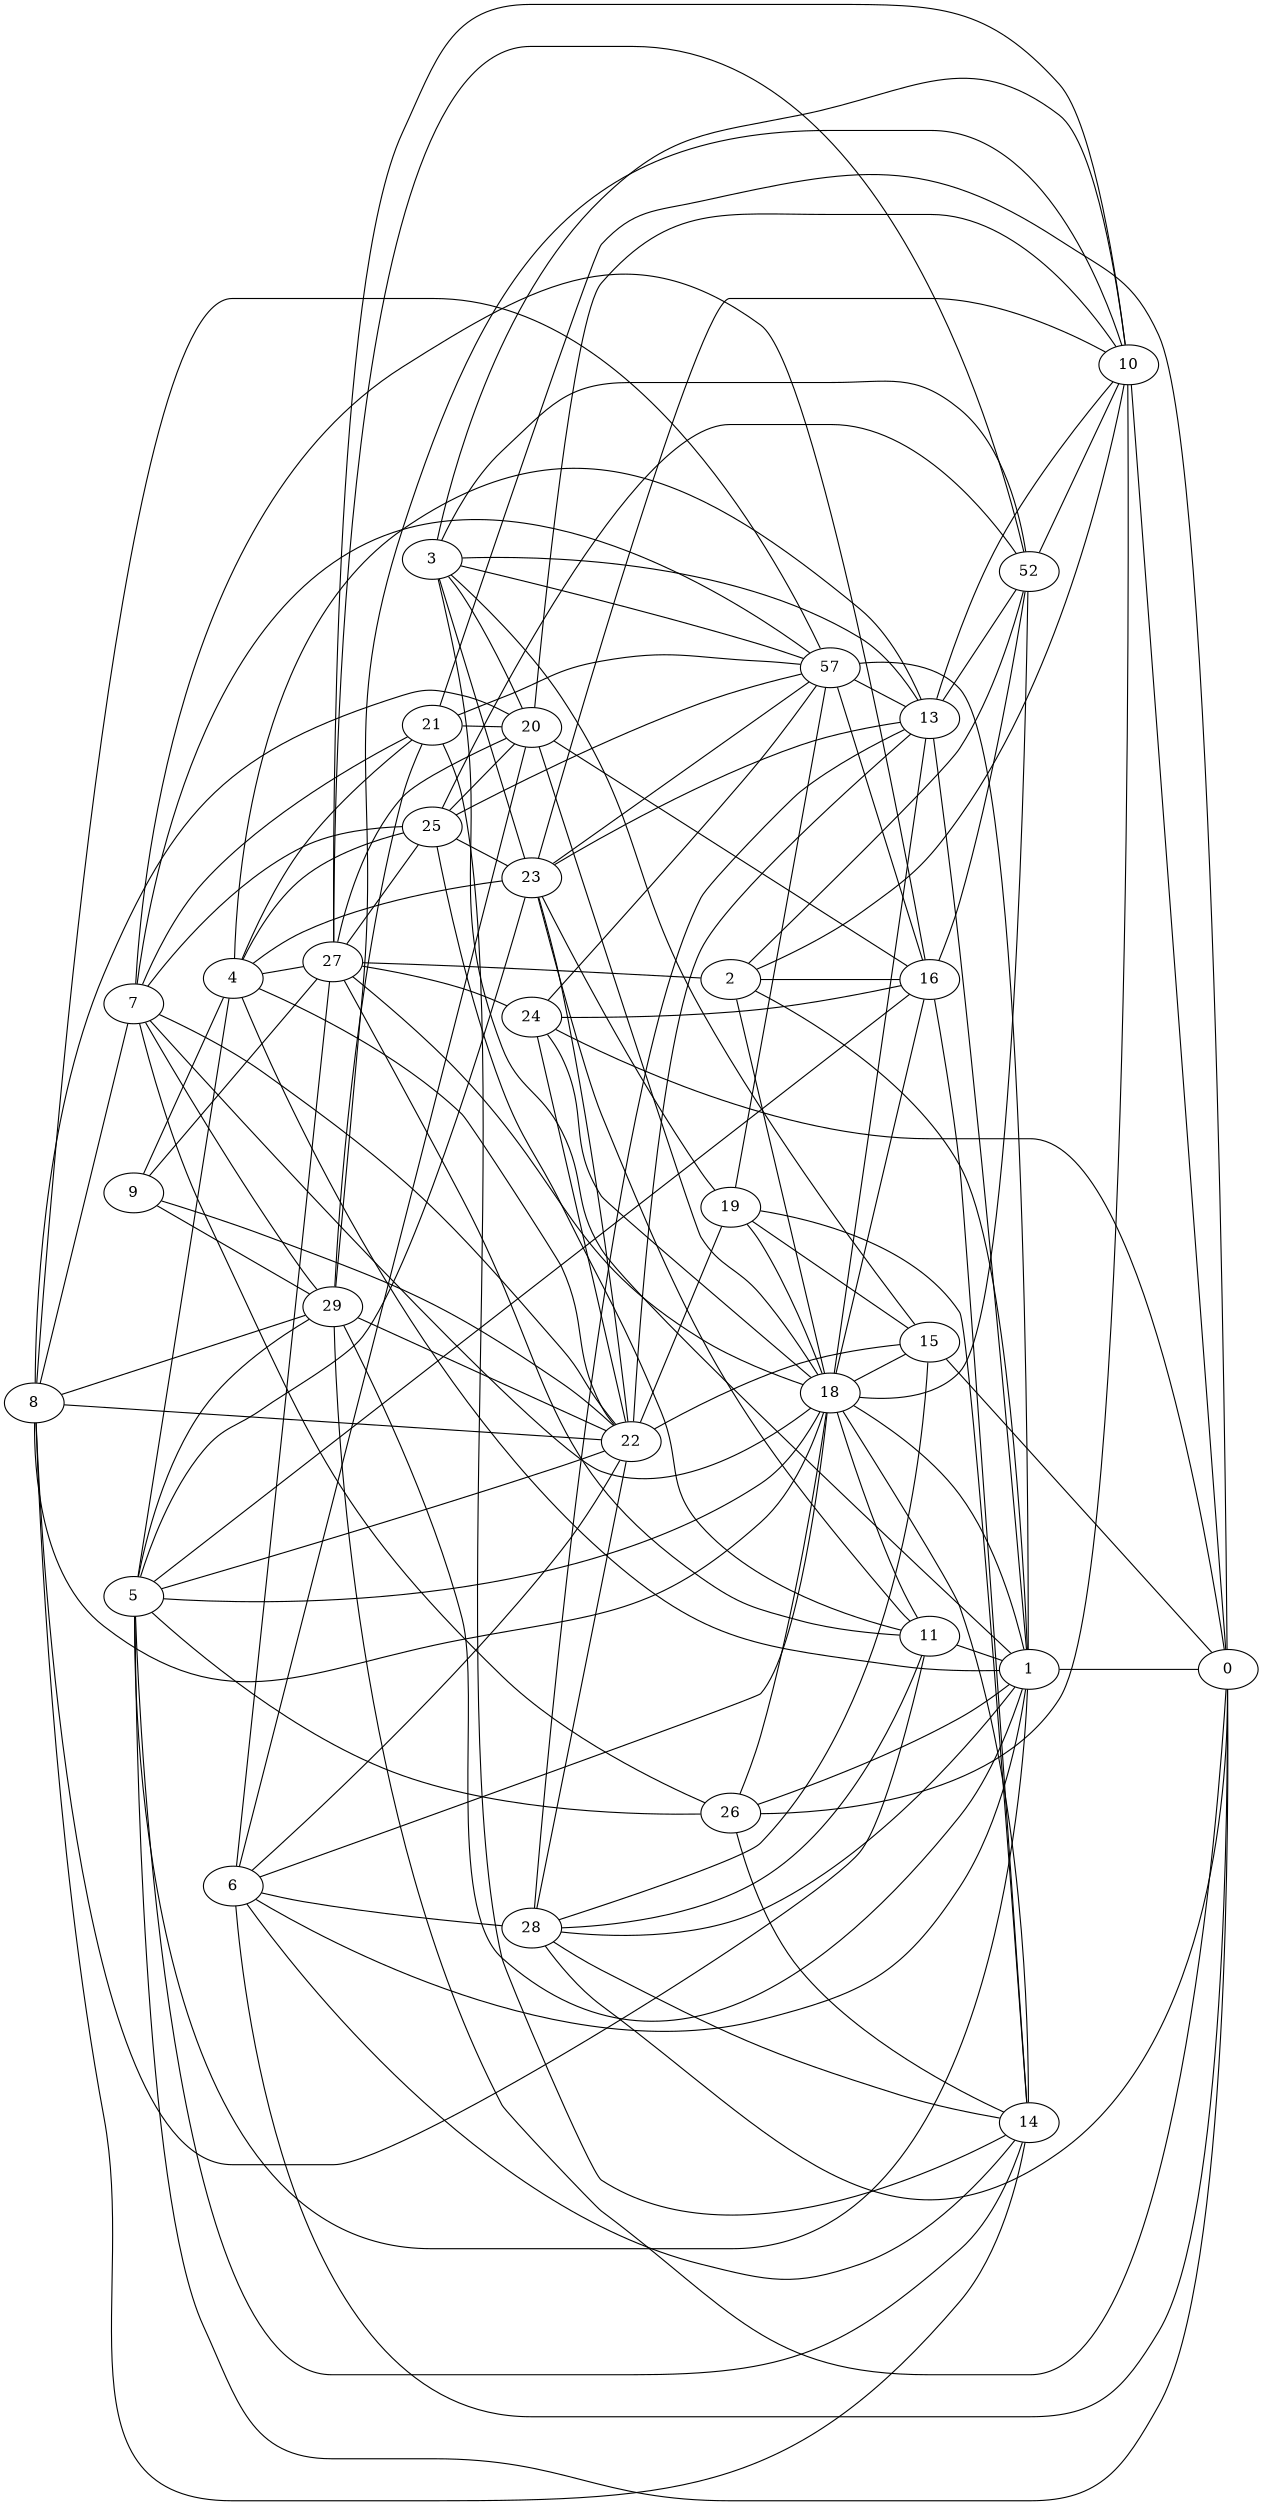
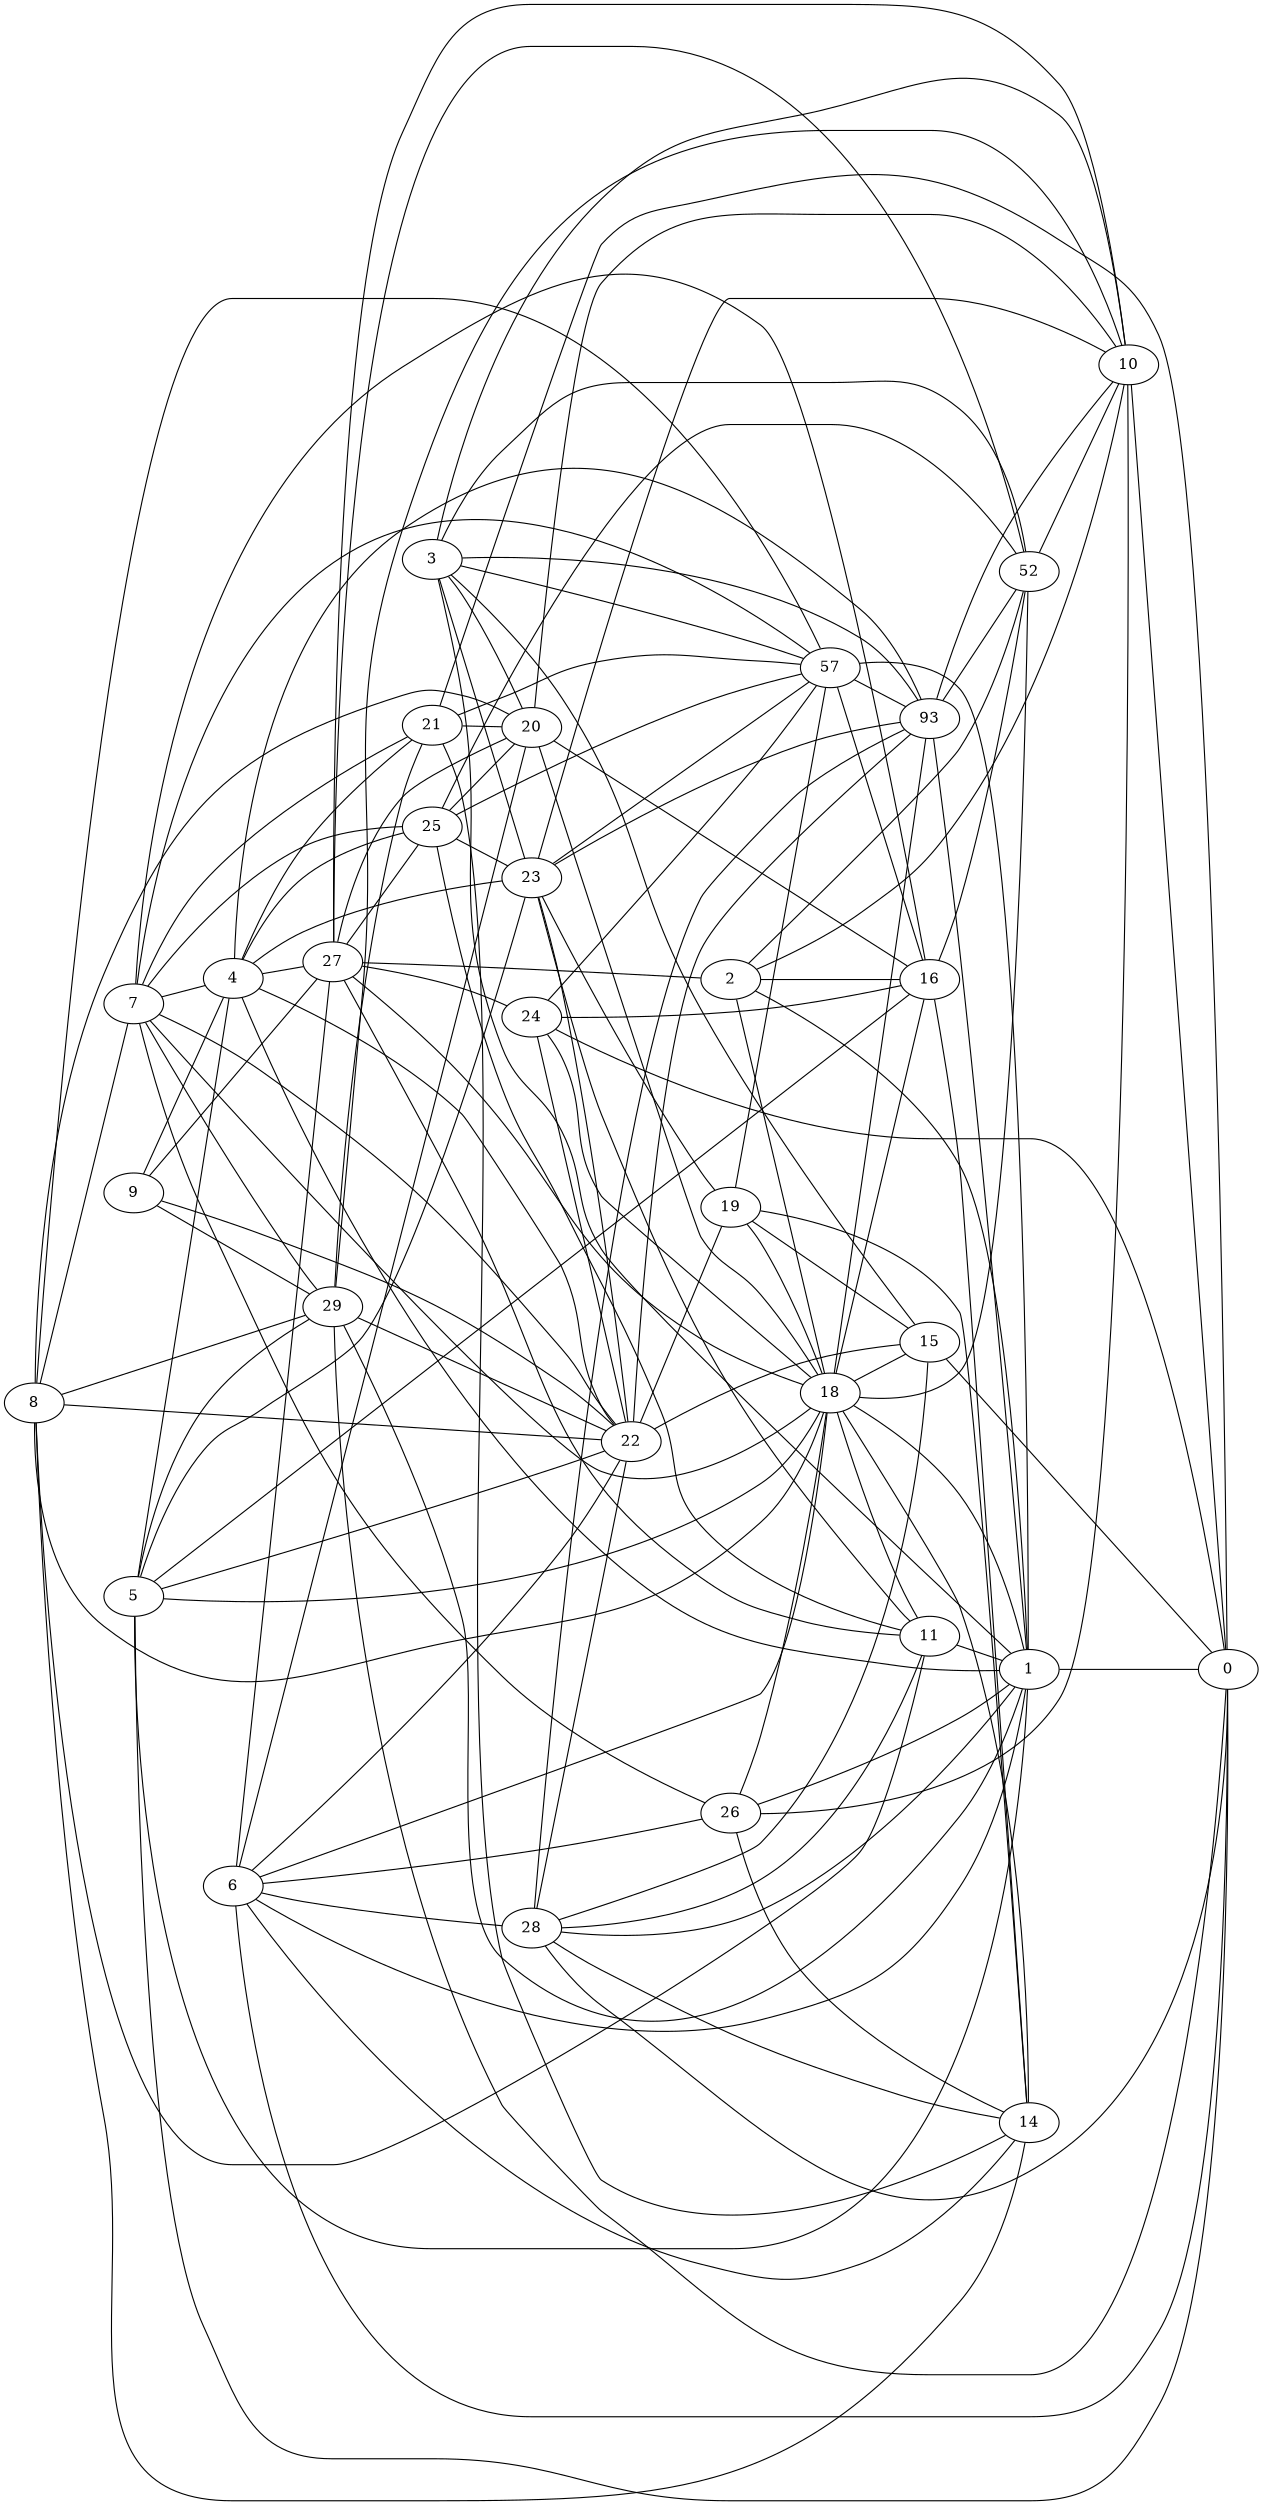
(930, 719) -> (930, 719)
none -> (184, 991)
(403, 1776) -> (495, 1856)
(320, 2369) -> none
